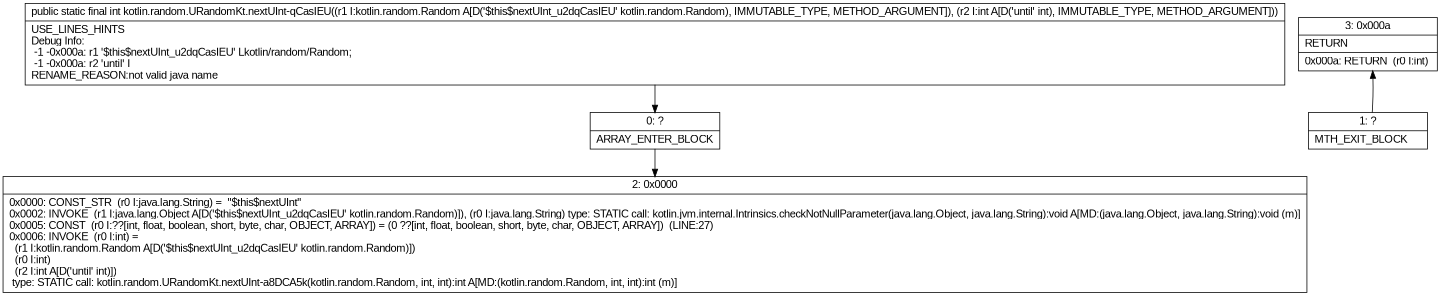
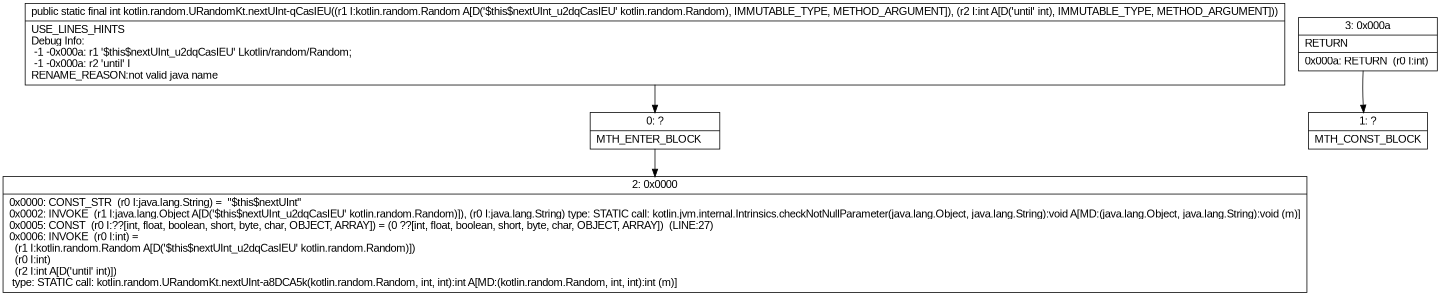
(1373, 96) -> (1363, 88)
(655, 140) -> (649, 140)
(1361, 140) -> (1368, 140)
